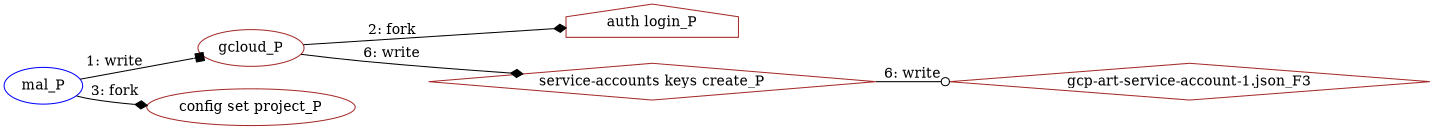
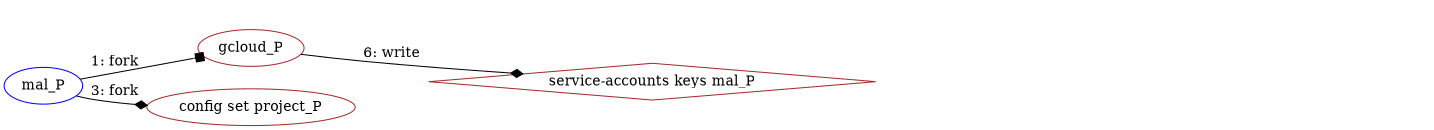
(652, 22) -> none
(115, 62) -> (115, 62)
(652, 82) -> (652, 82)
(1189, 82) -> none
